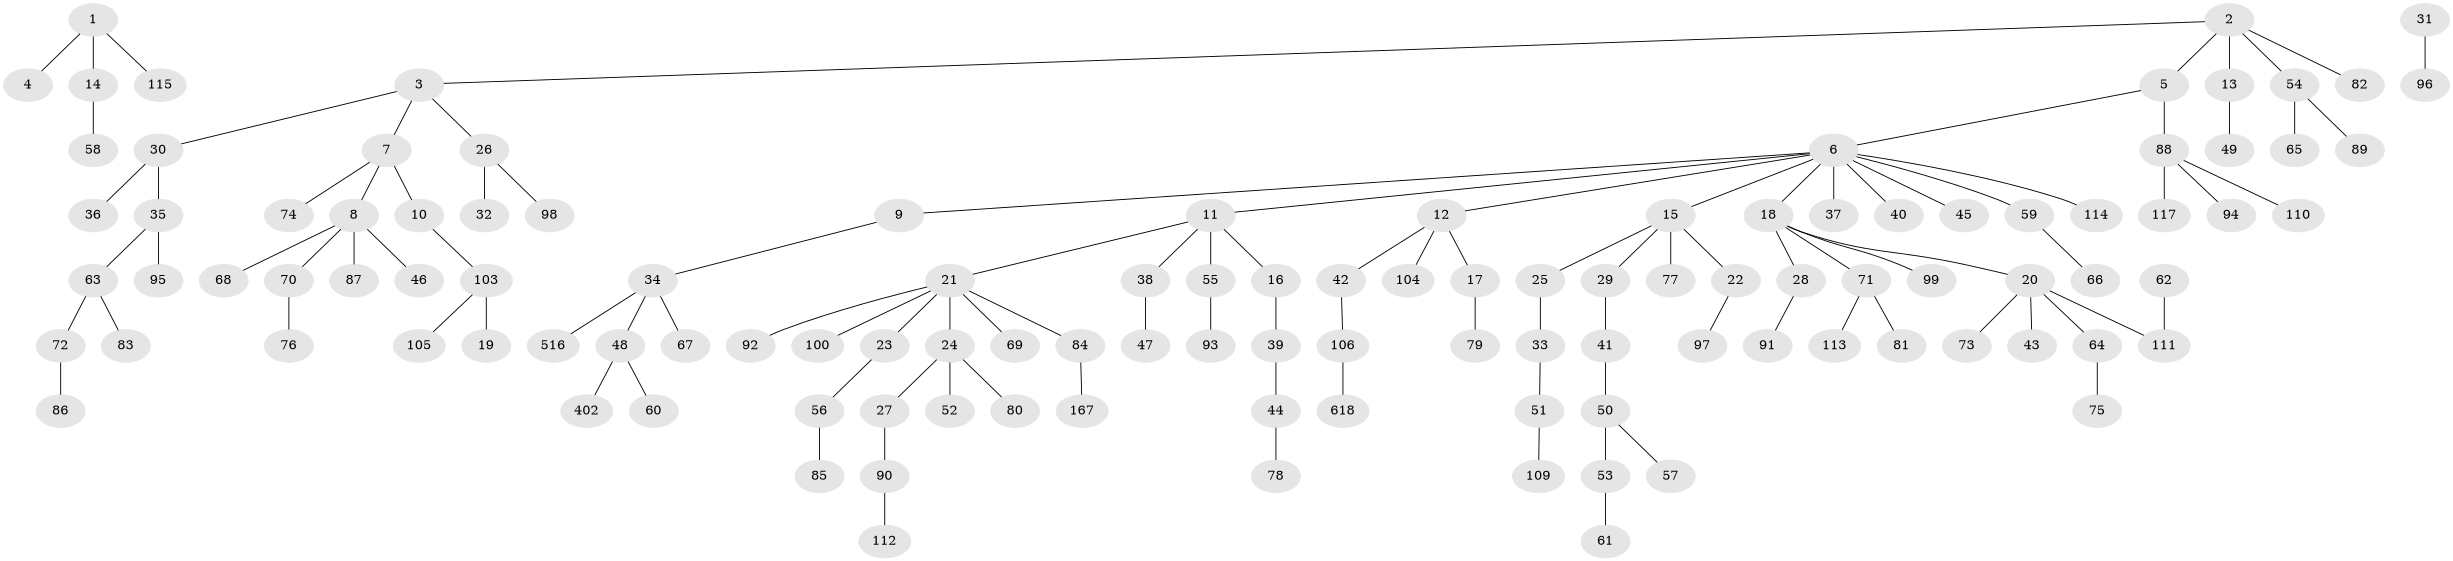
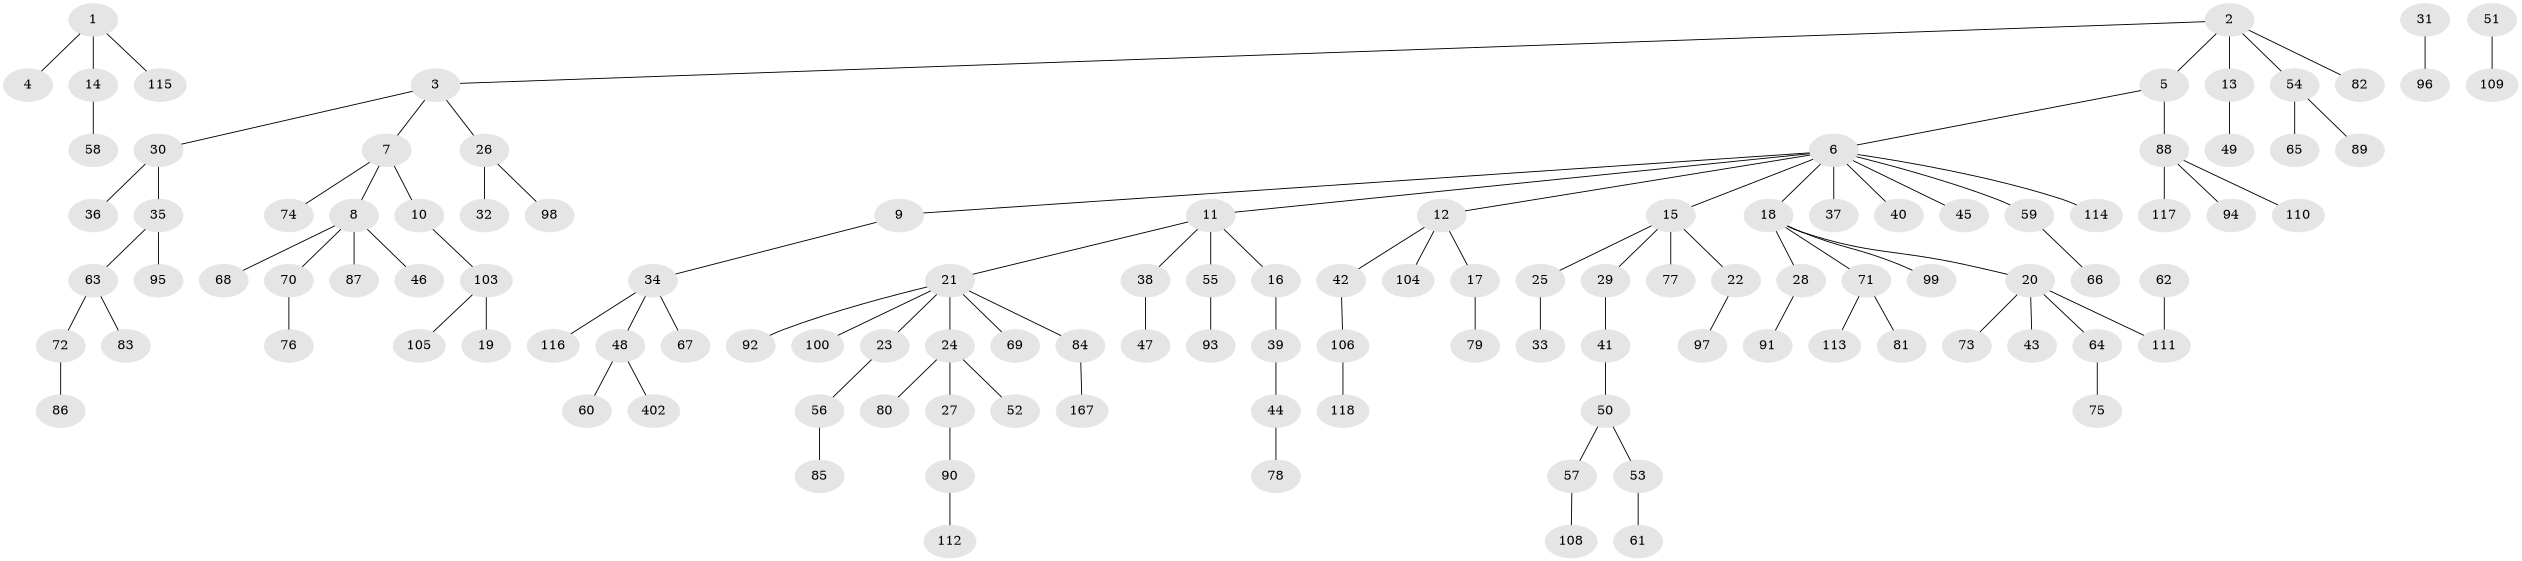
(553, 346) -> (553, 346)
(1540, 379) -> none
(1343, 411) -> (1343, 411)
none -> (1571, 542)
